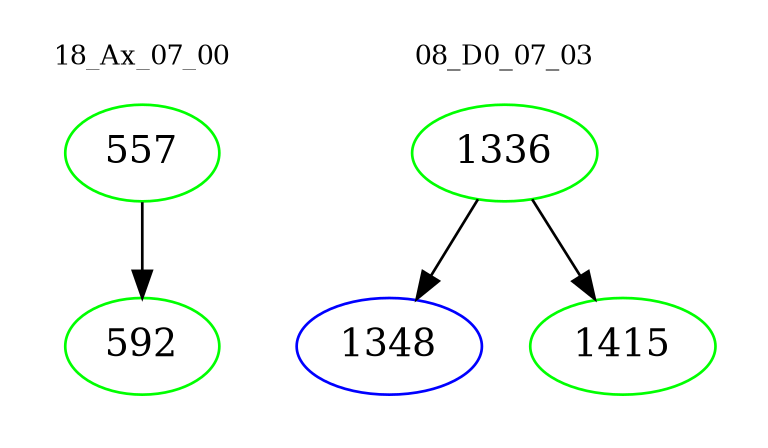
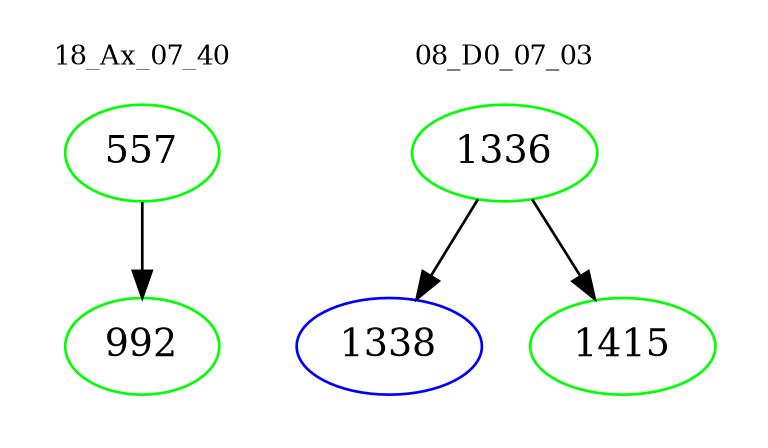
(142, 58) -> (142, 58)
(142, 346) -> (142, 346)
(389, 346) -> (389, 346)
